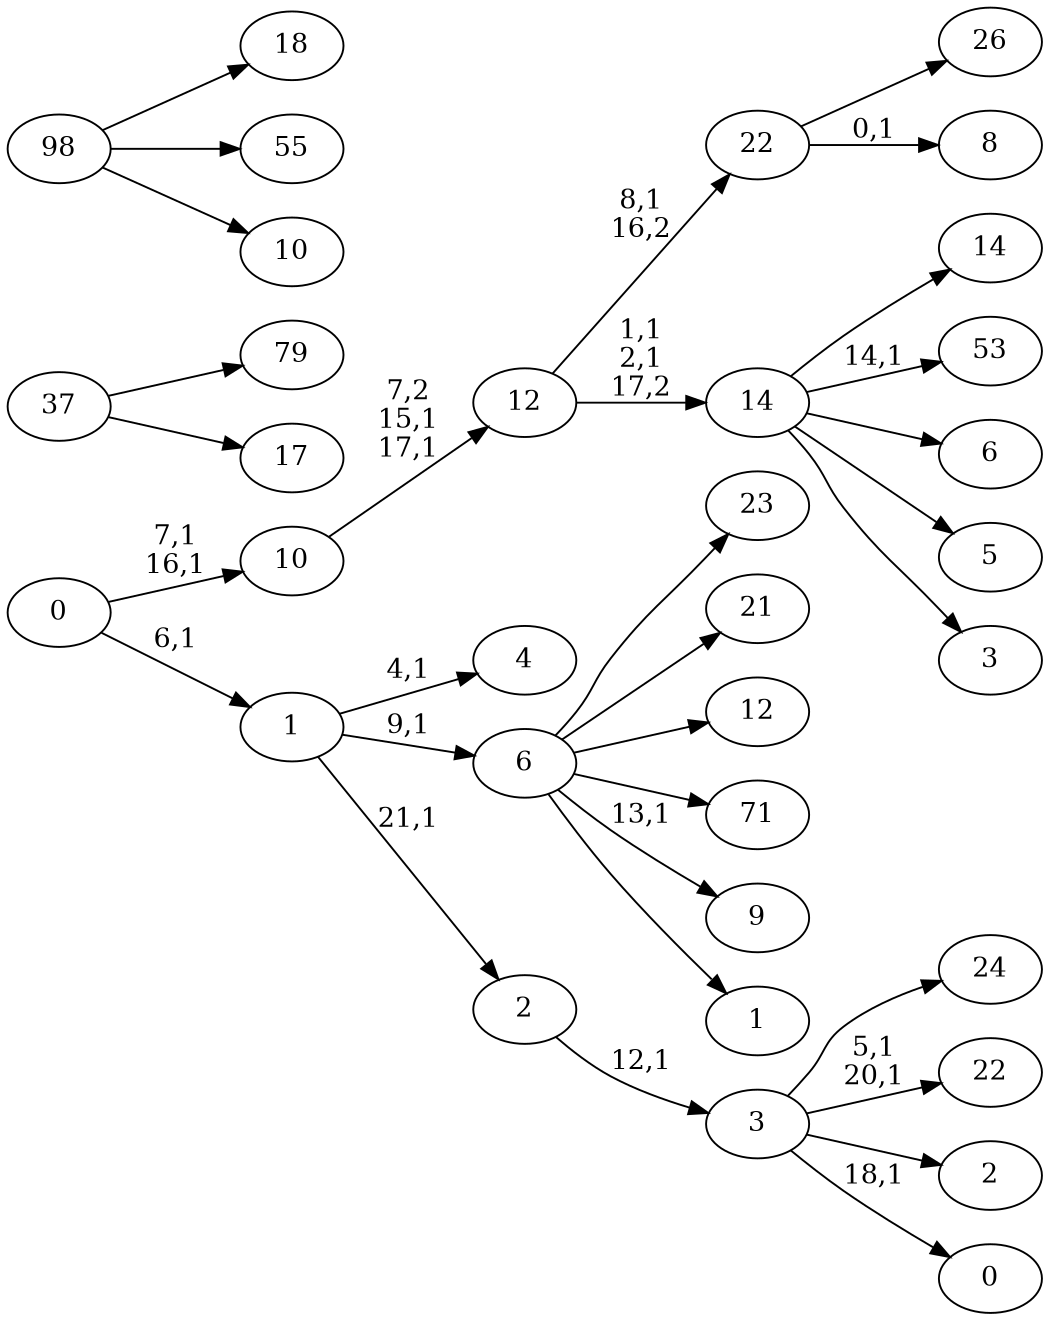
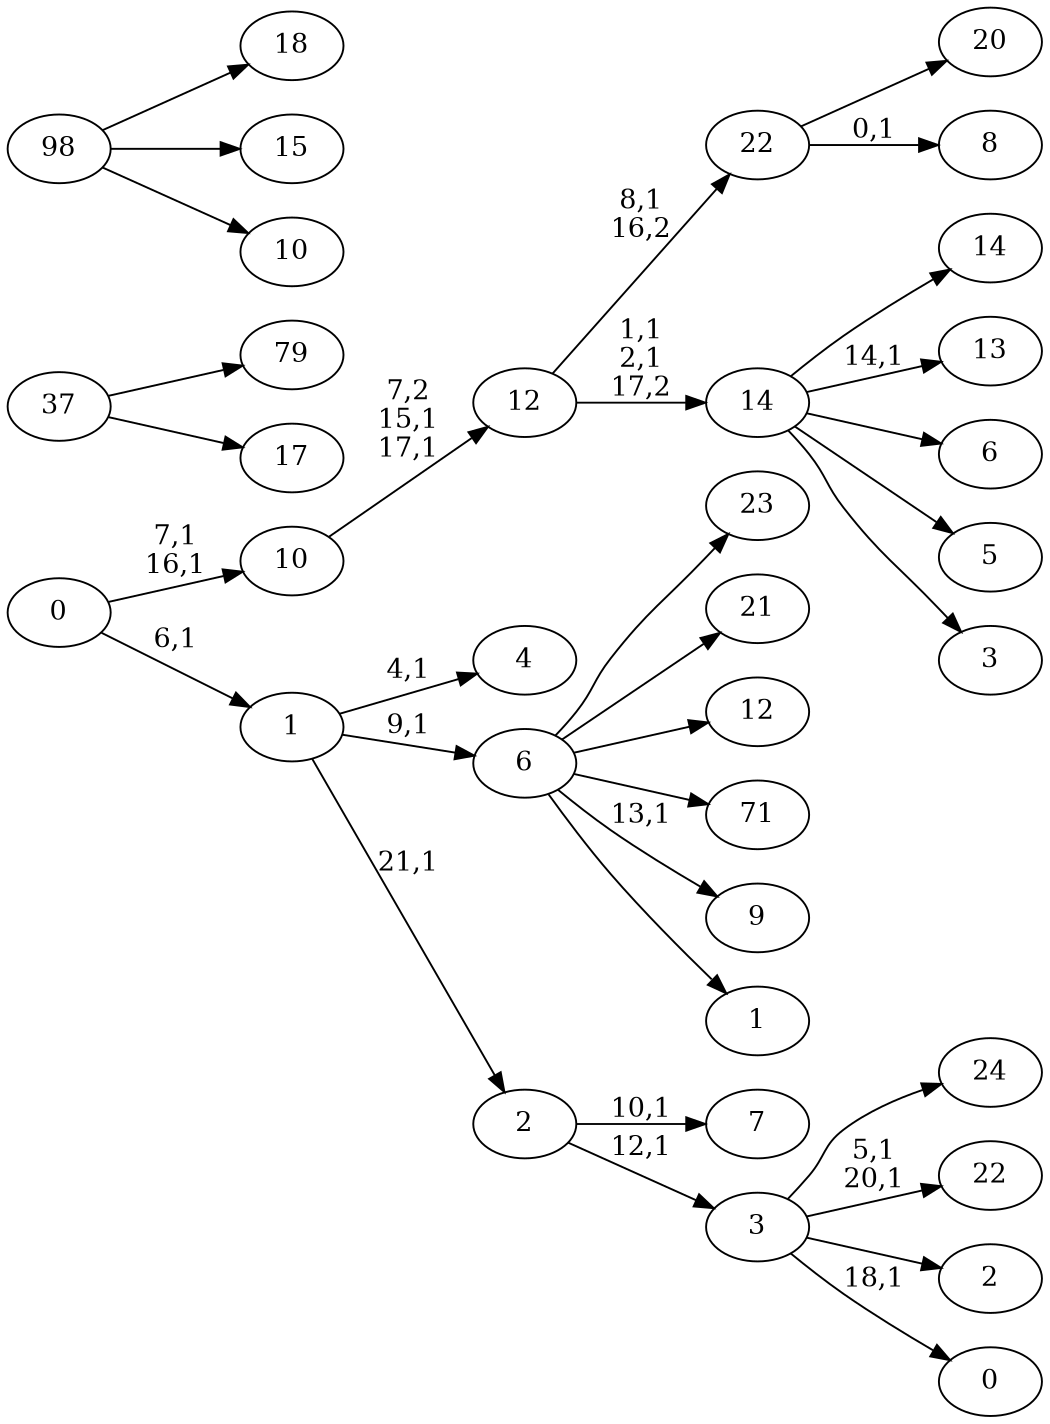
(990, 42) -> (990, 42)
(292, 149) -> (292, 149)
(990, 351) -> (990, 351)
none -> (758, 1124)
